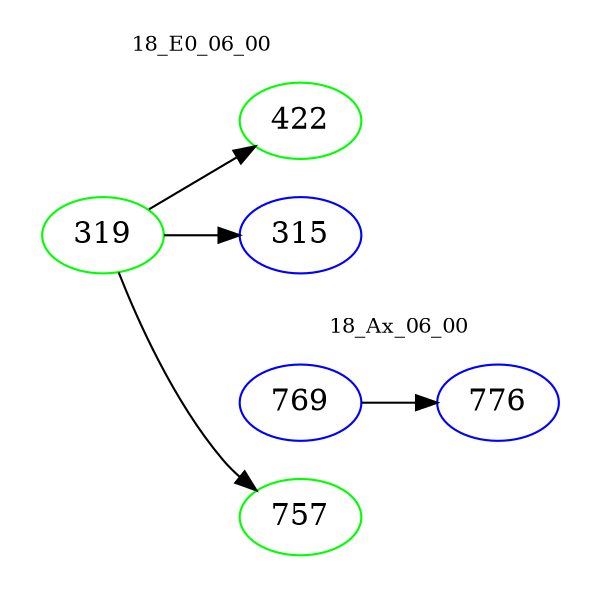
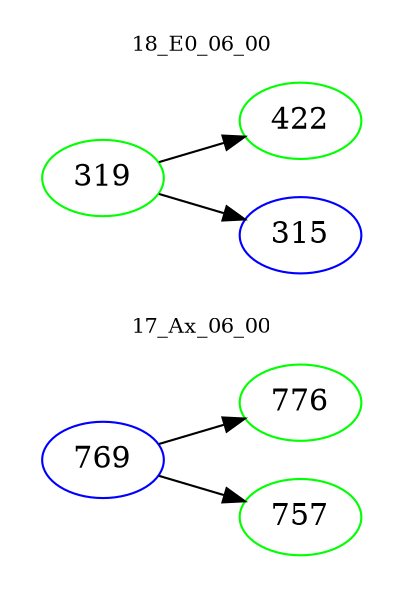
(399, 327) -> (202, 327)
(170, 381) -> (191, 485)
(498, 403) -> (301, 403)
